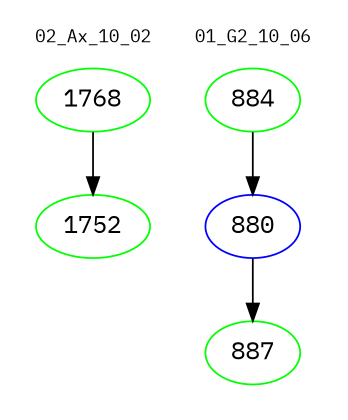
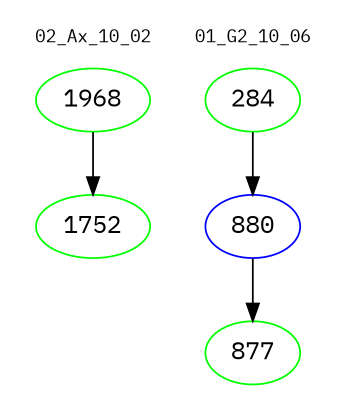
(93, 100) -> (93, 100)
(253, 100) -> (253, 100)
(253, 353) -> (253, 353)
